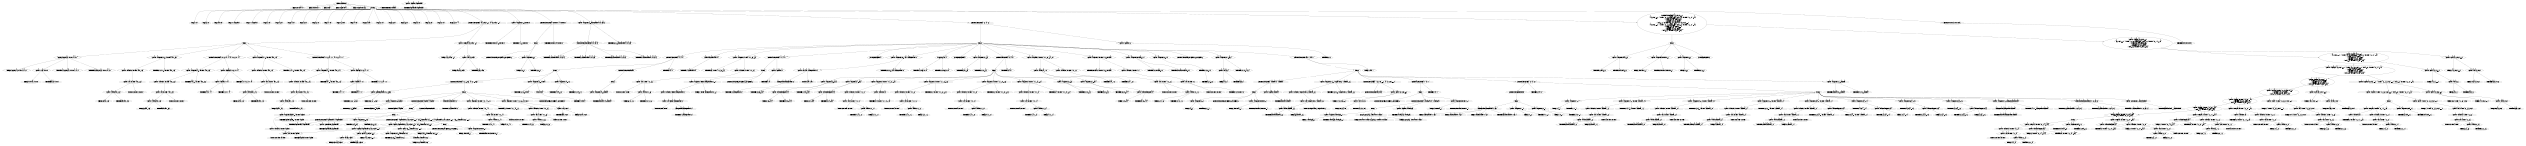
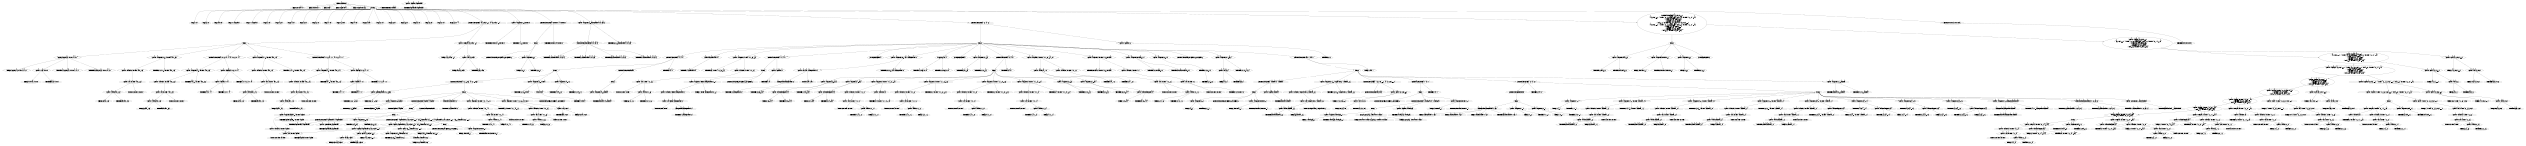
(1693, 125) -> (1694, 125)
